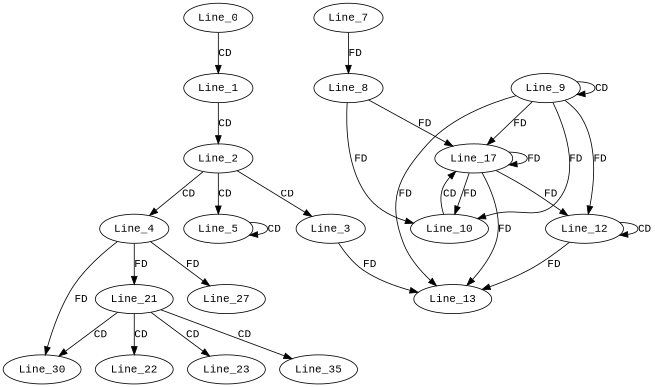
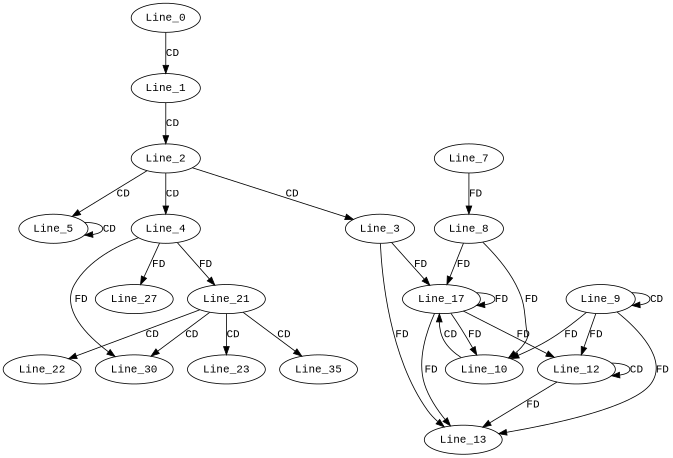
(513, 120) -> (408, 261)
